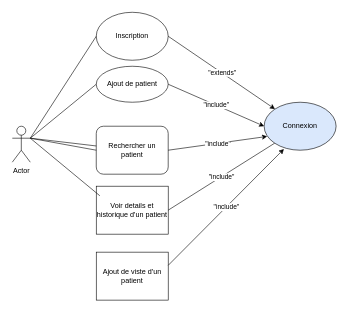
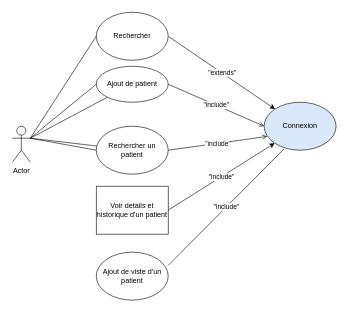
(132, 36) -> (132, 36)
(259, 124) -> (259, 124)
(262, 137) -> (263, 137)
(271, 145) -> (270, 146)
(132, 150) -> (132, 150)
(280, 153) -> (281, 152)
(66, 168) -> (72, 116)
(132, 276) -> (132, 276)
